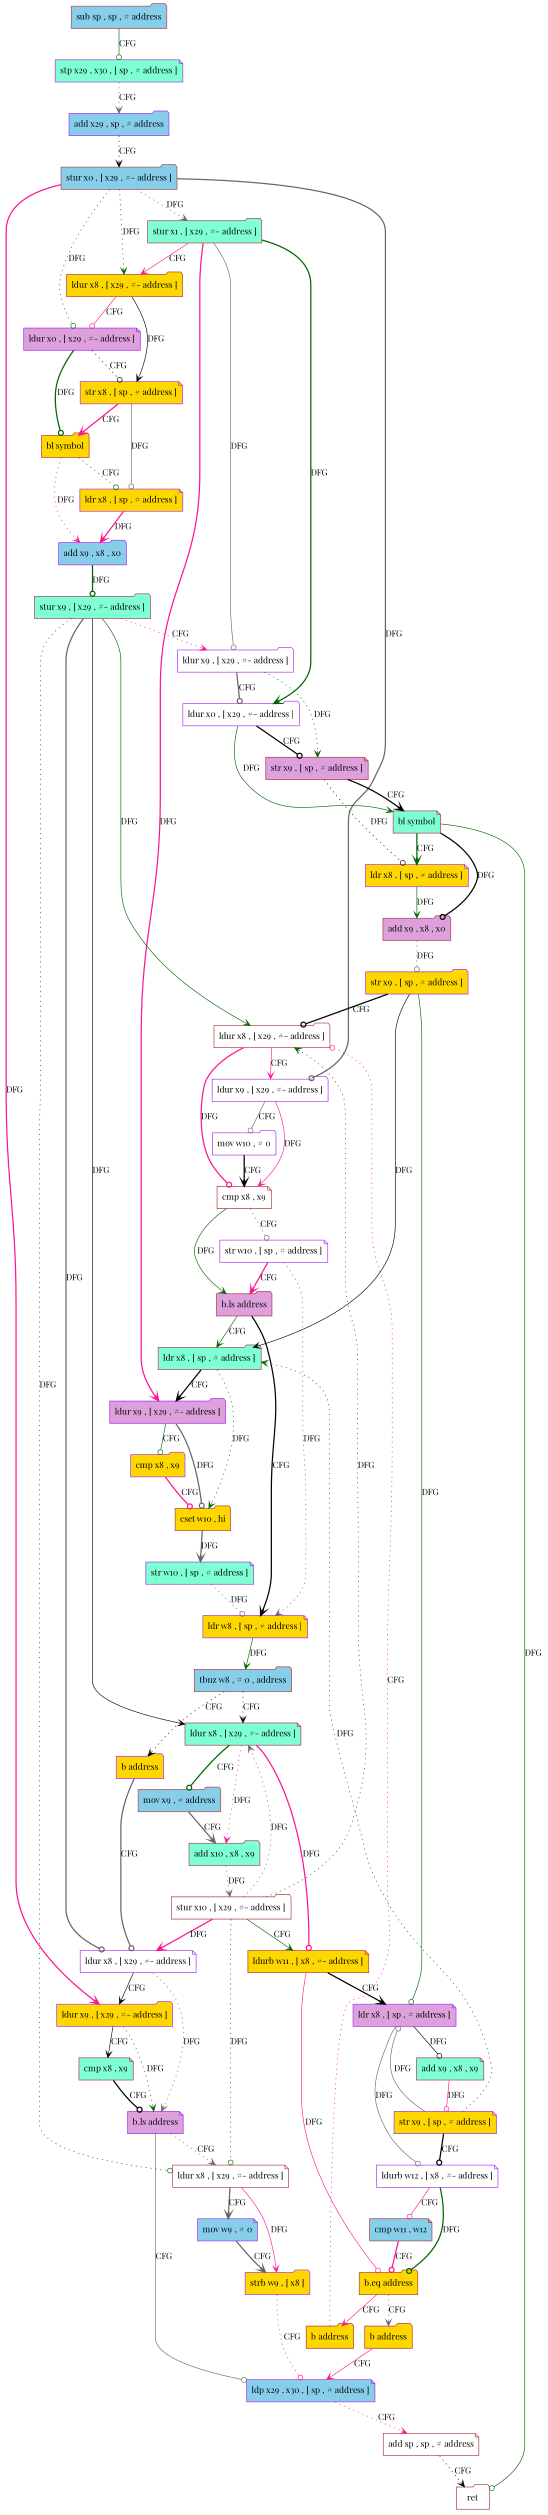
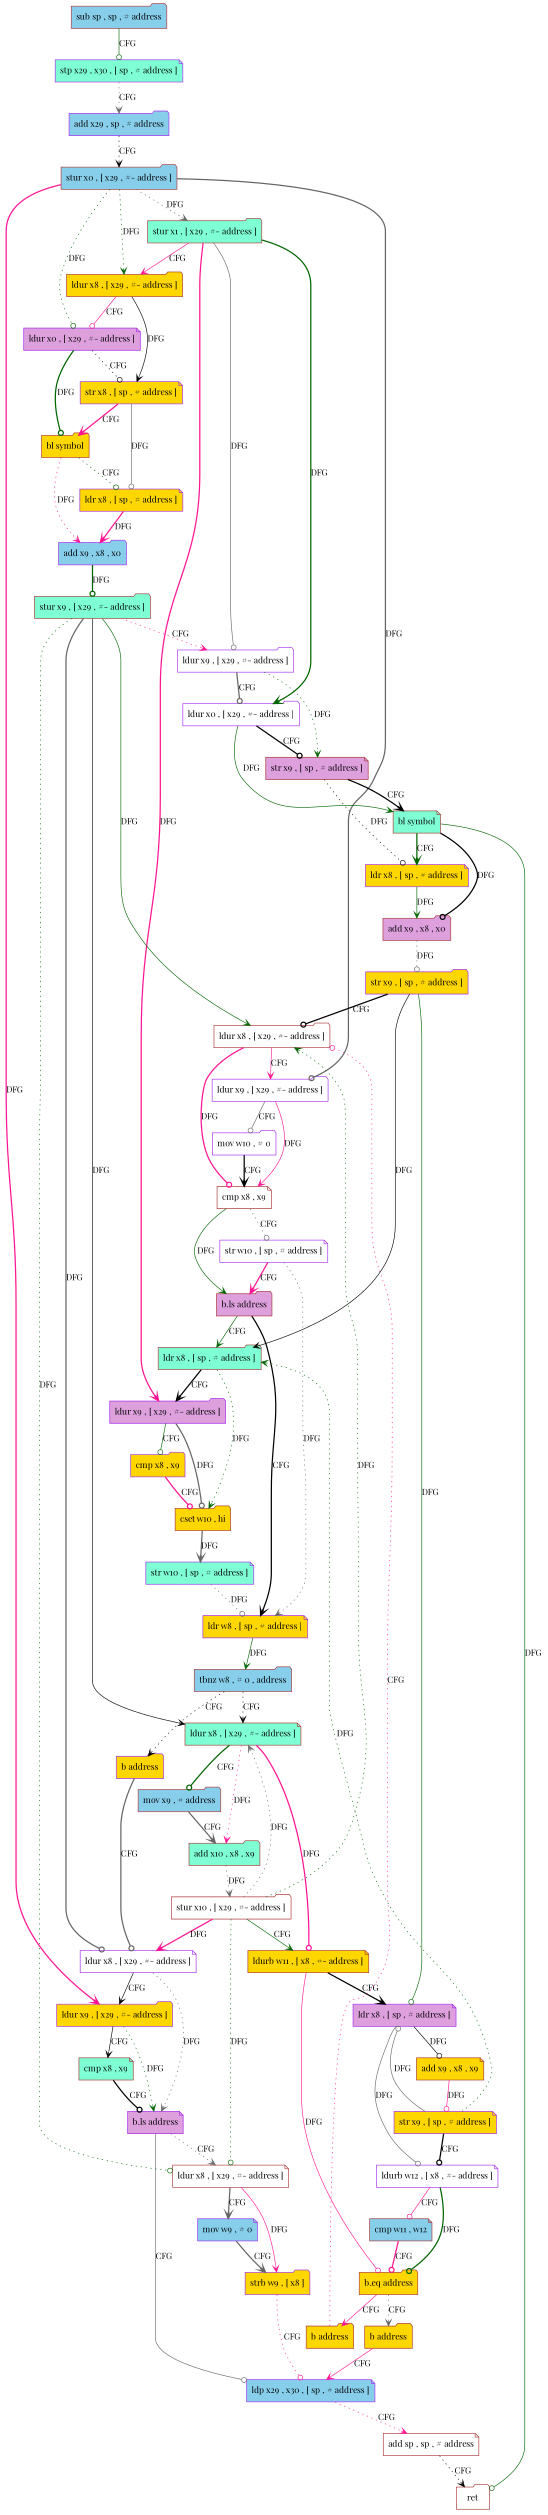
(450, 2069) -> (450, 2069)
